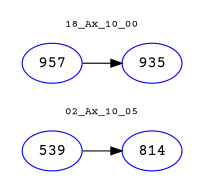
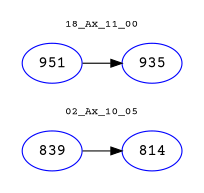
(102, 24) -> (102, 24)
(52, 63) -> (52, 63)
(52, 151) -> (52, 151)
